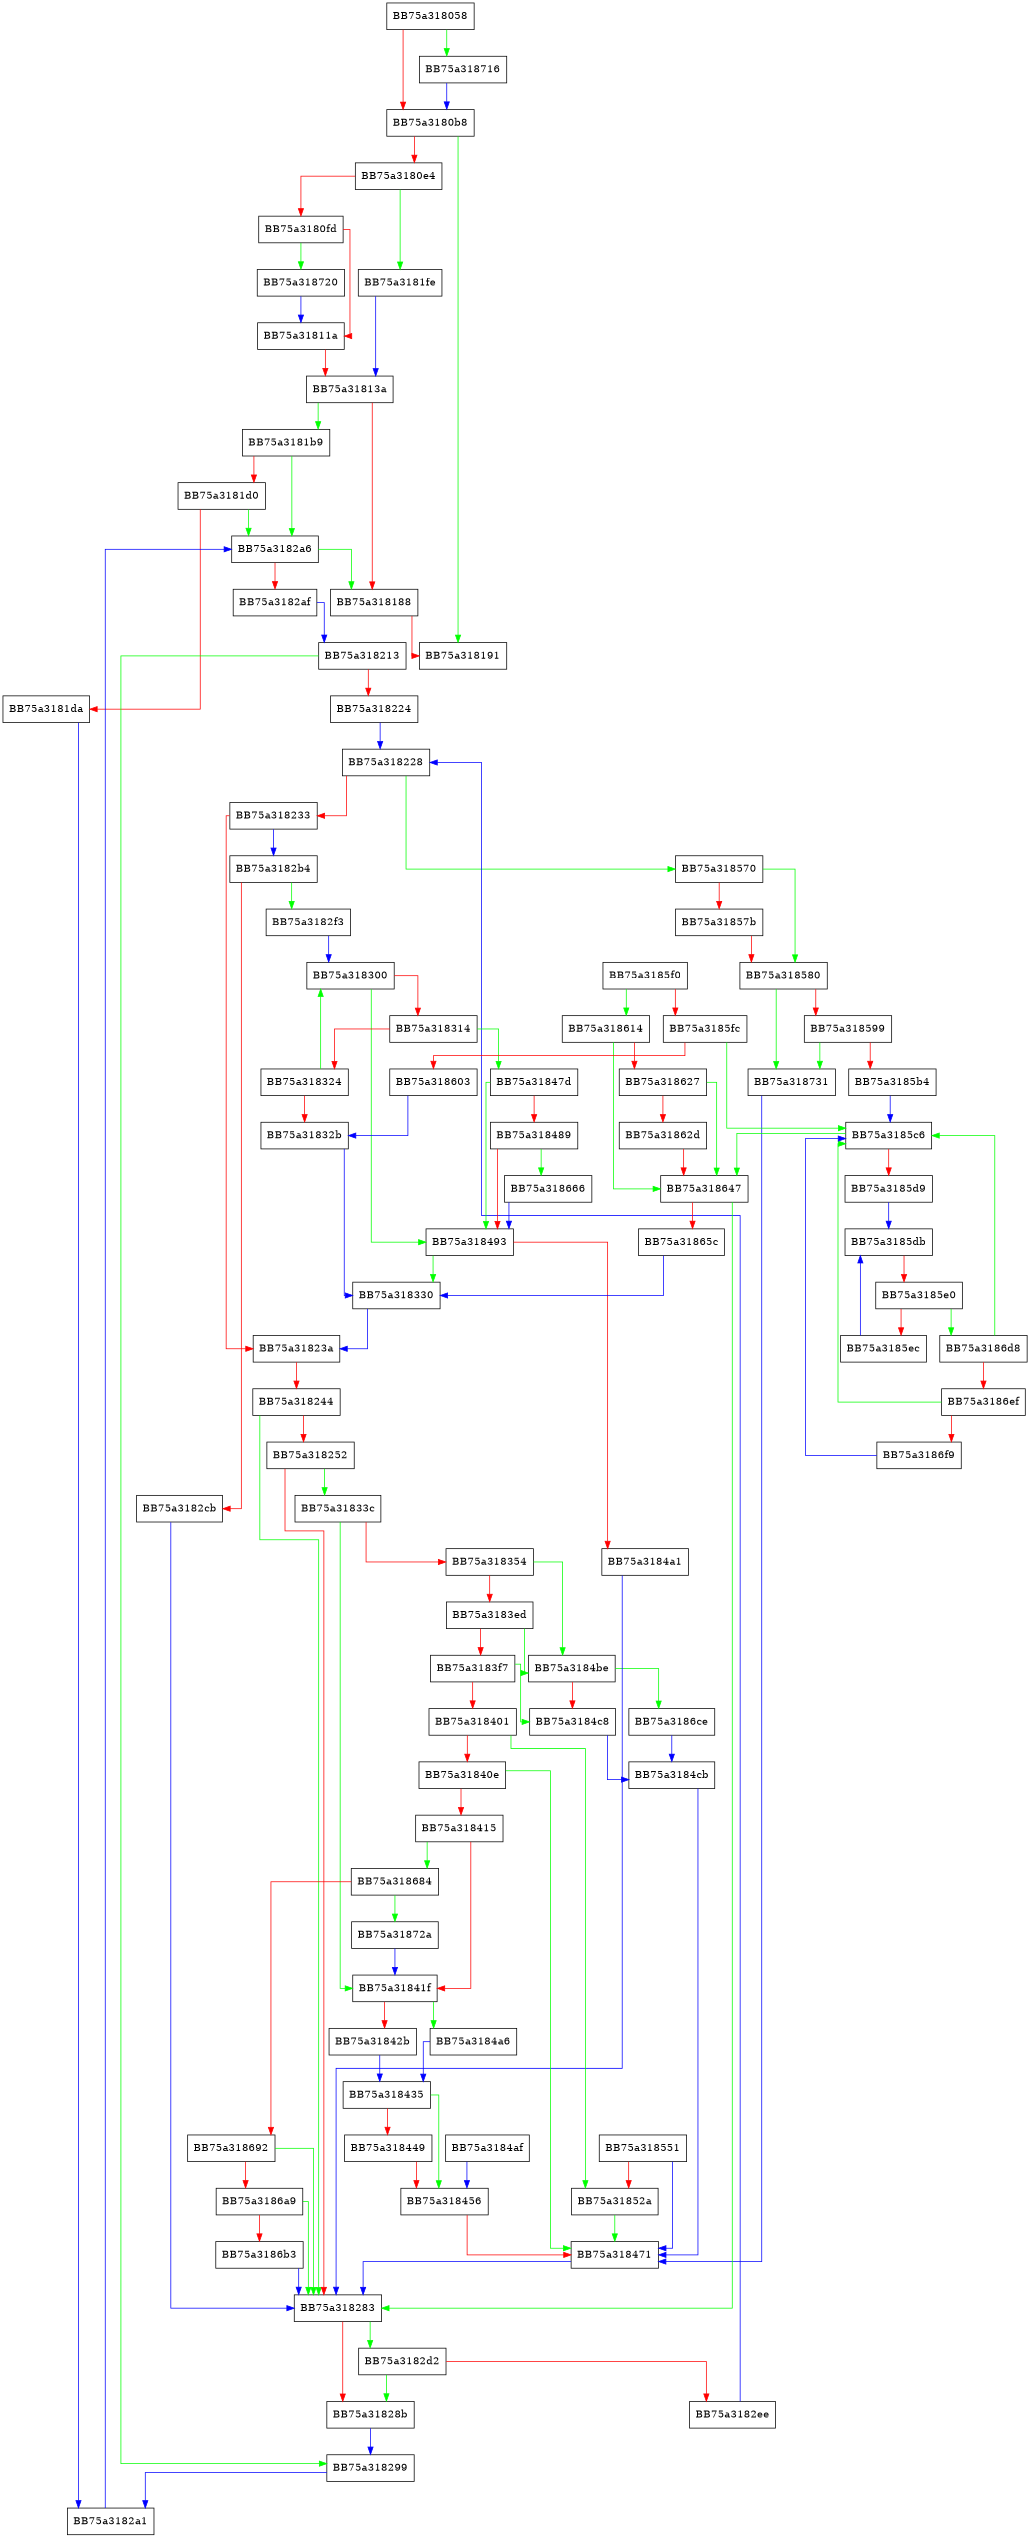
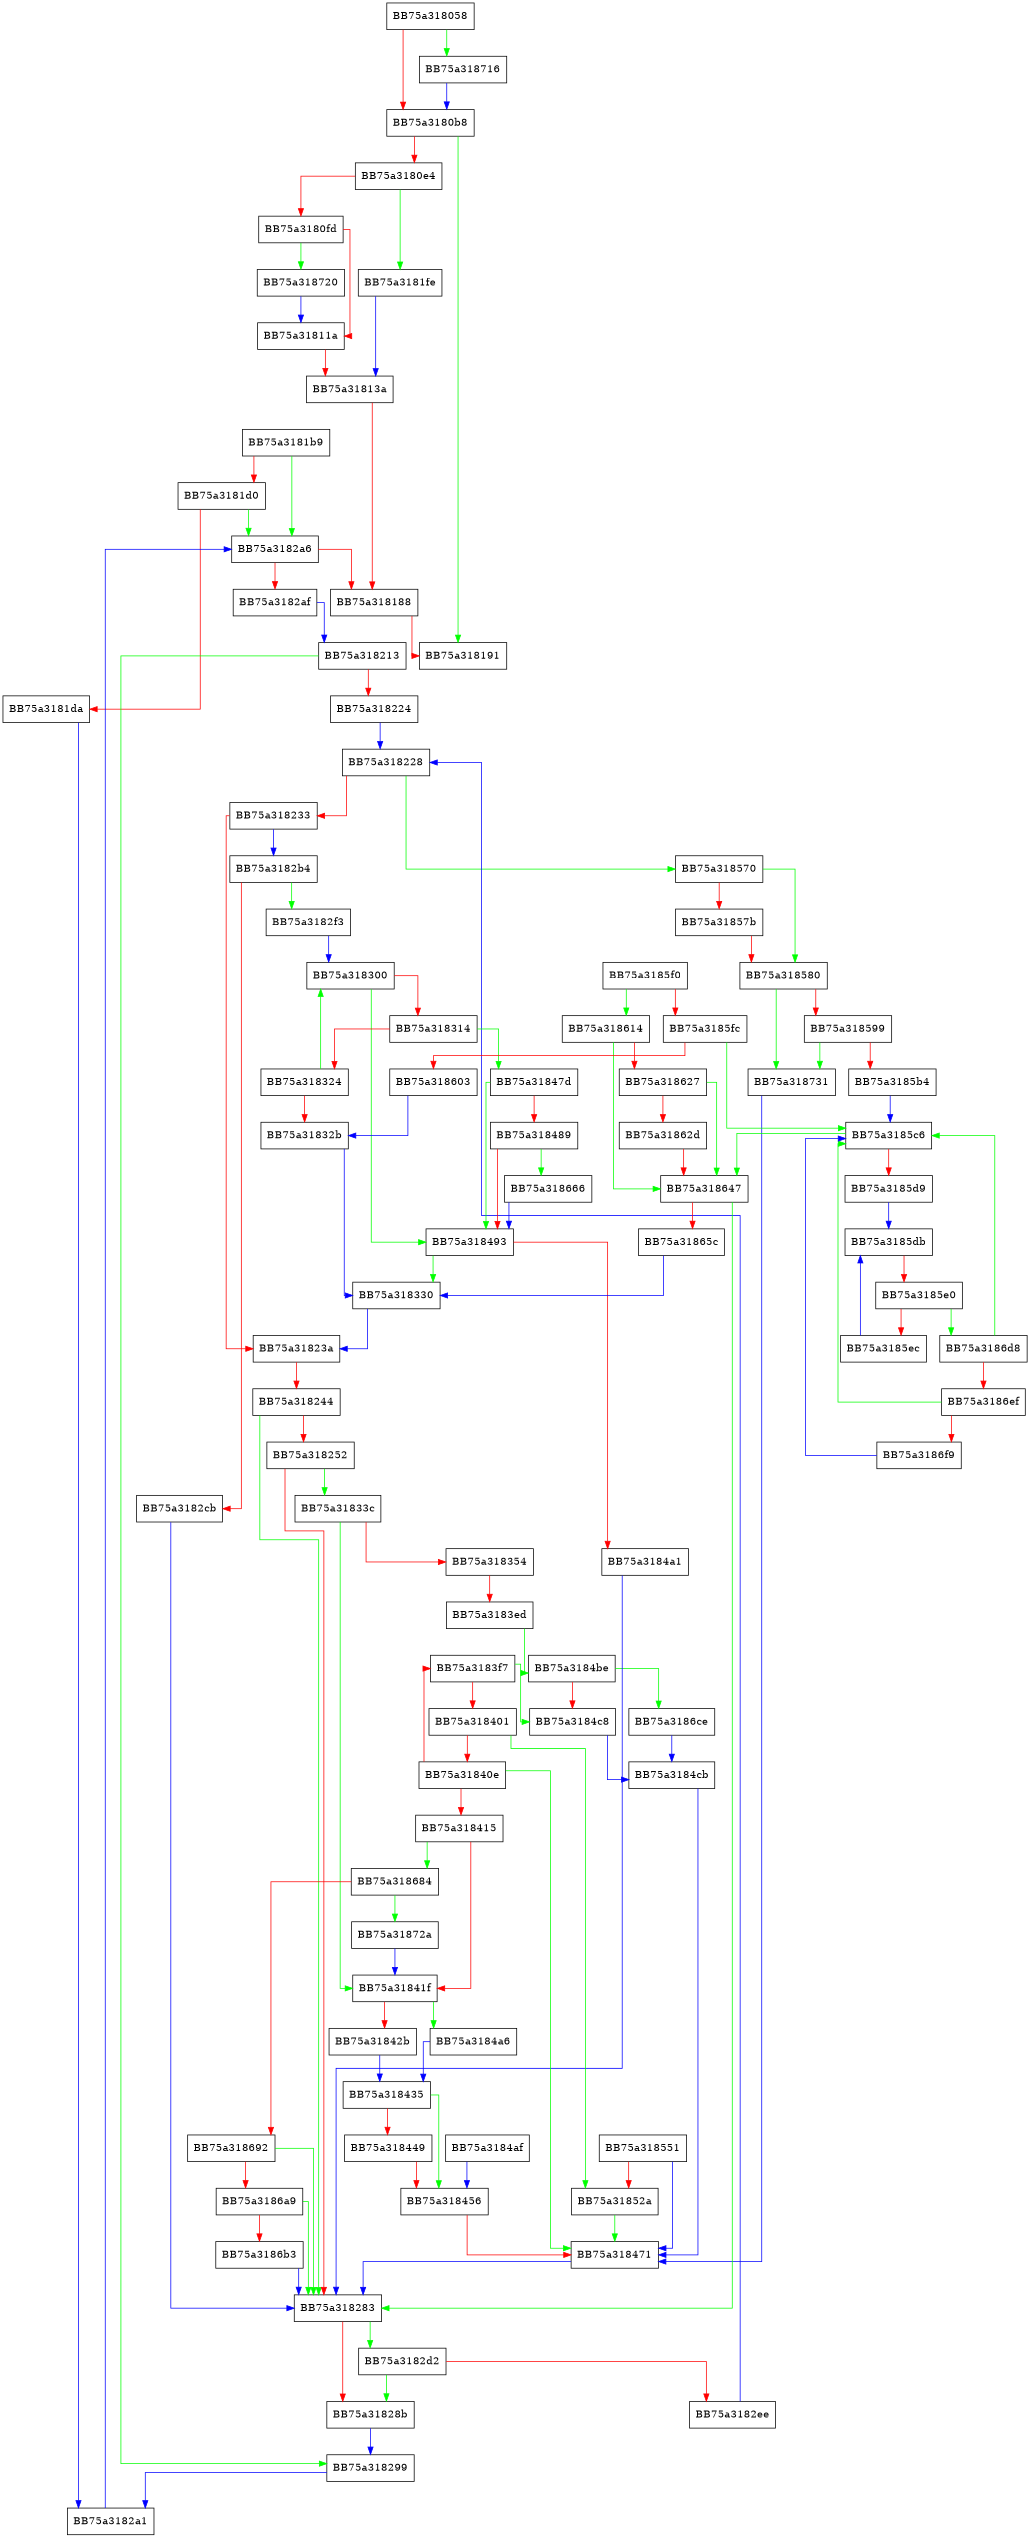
(318, 412) -> none
(351, 549) -> (351, 549)
(563, 1590) -> none
(481, 1638) -> (424, 1715)
